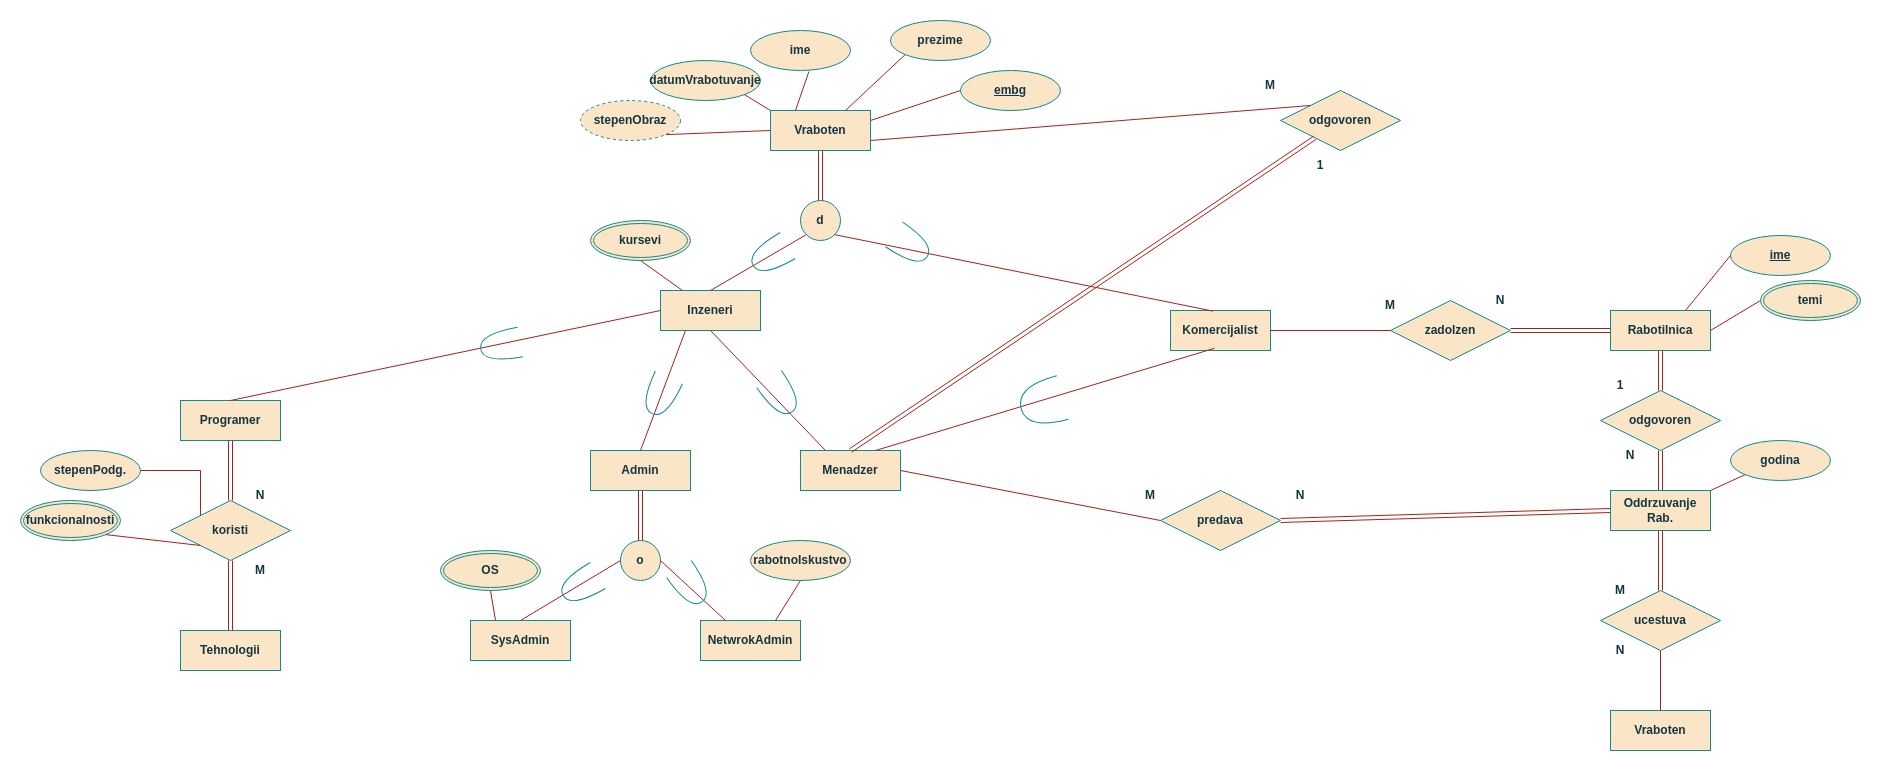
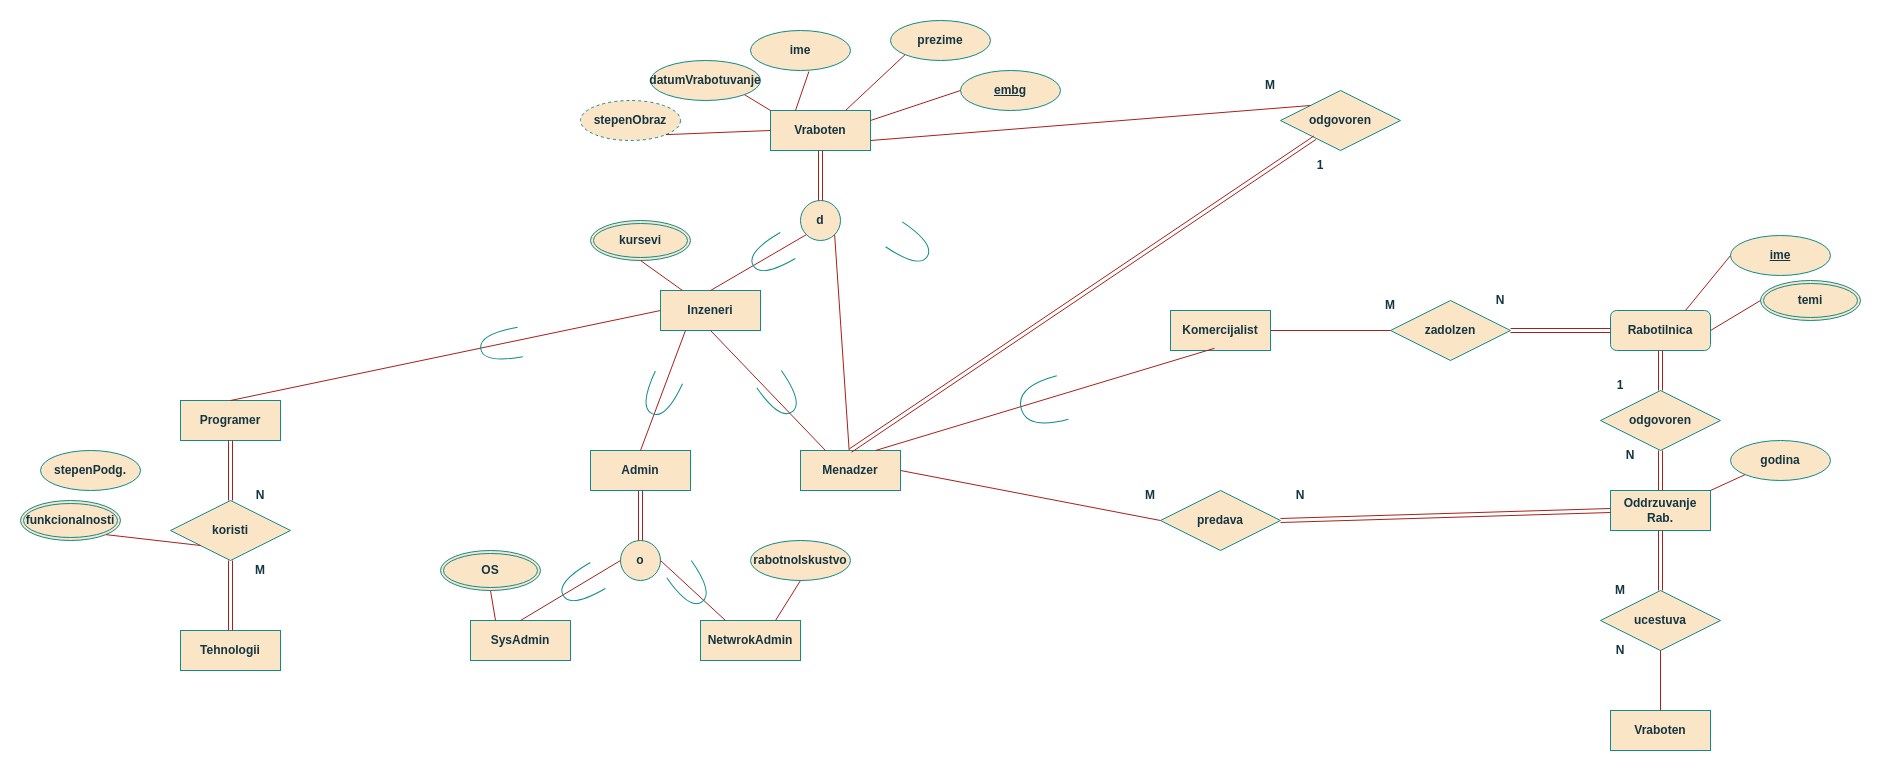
(1023, 273) -> (842, 340)
(1661, 331) -> (1661, 331)
(193, 471) -> none
